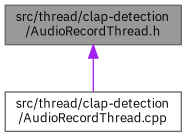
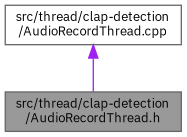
(93, 75) -> (93, 75)
